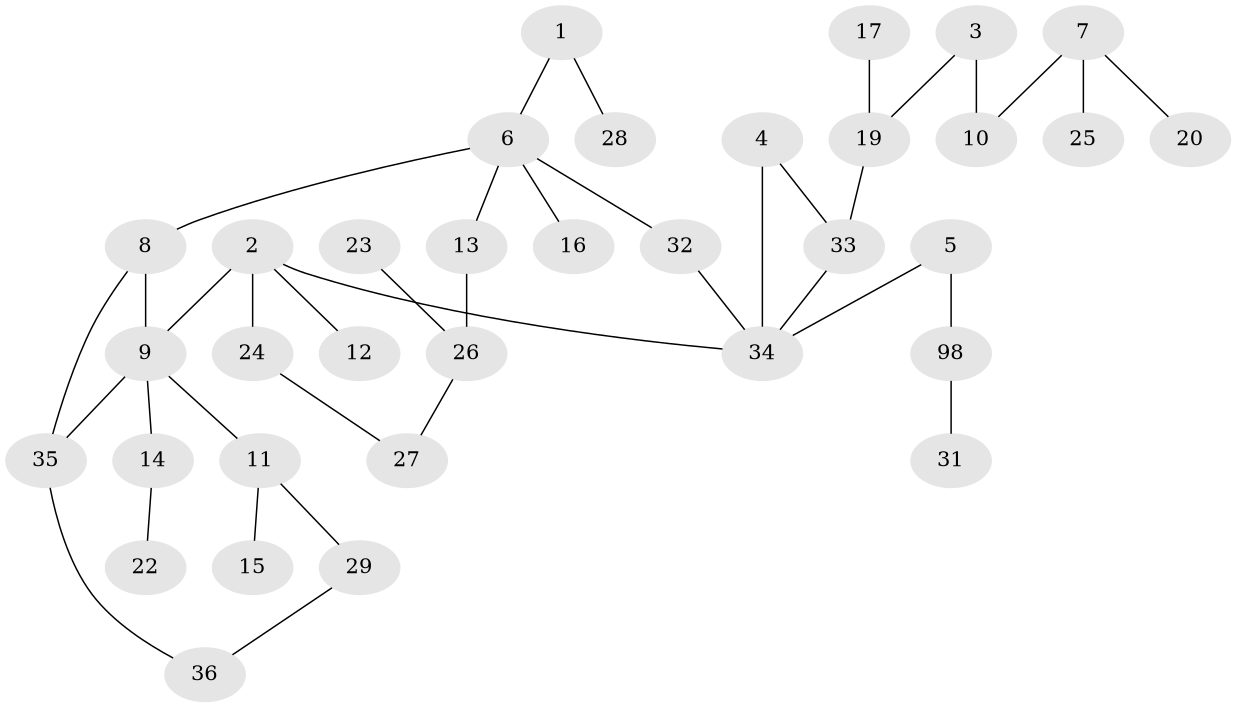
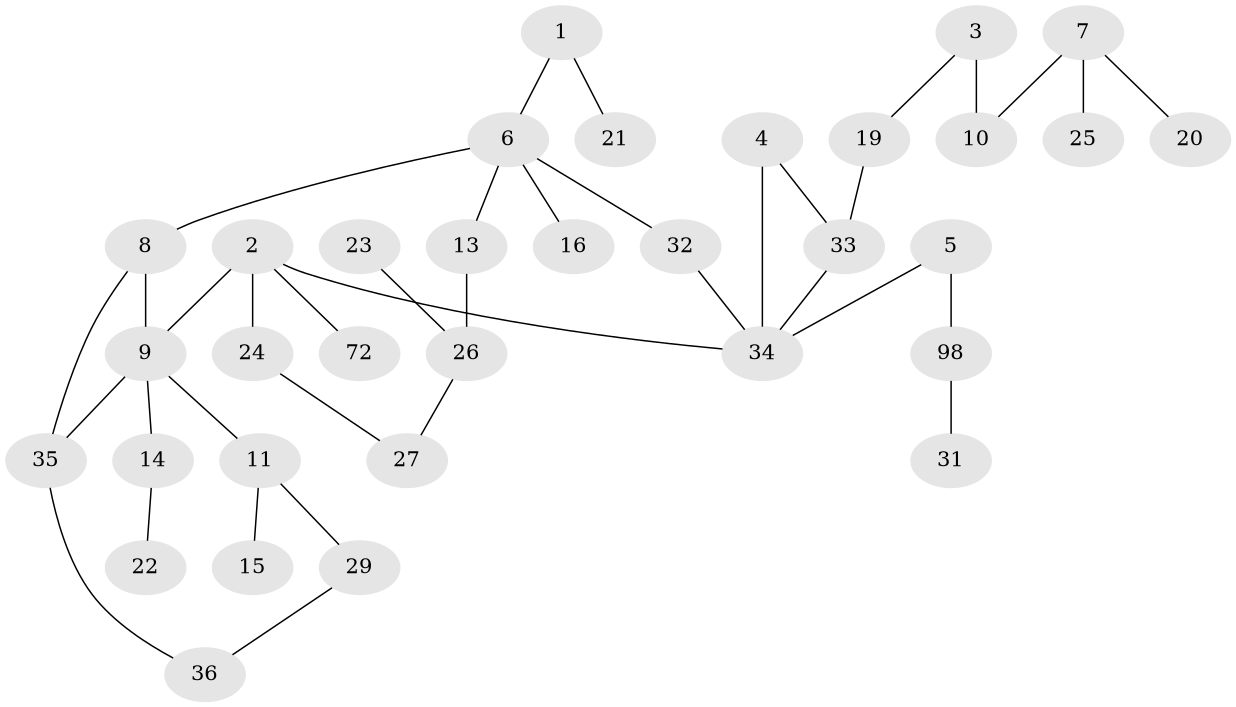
(869, 33) -> none
(615, 140) -> (615, 140)
(360, 354) -> (360, 354)
